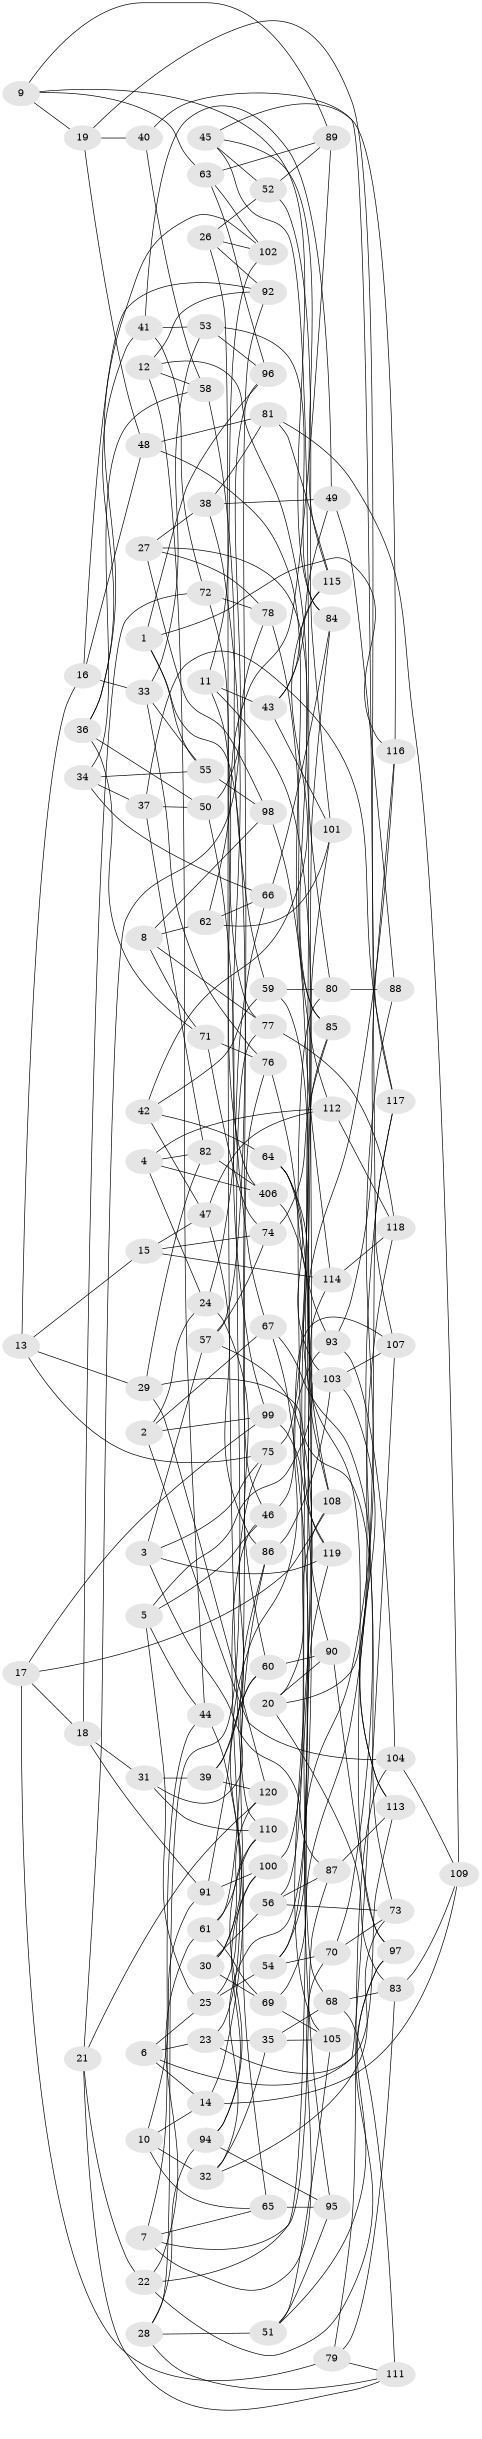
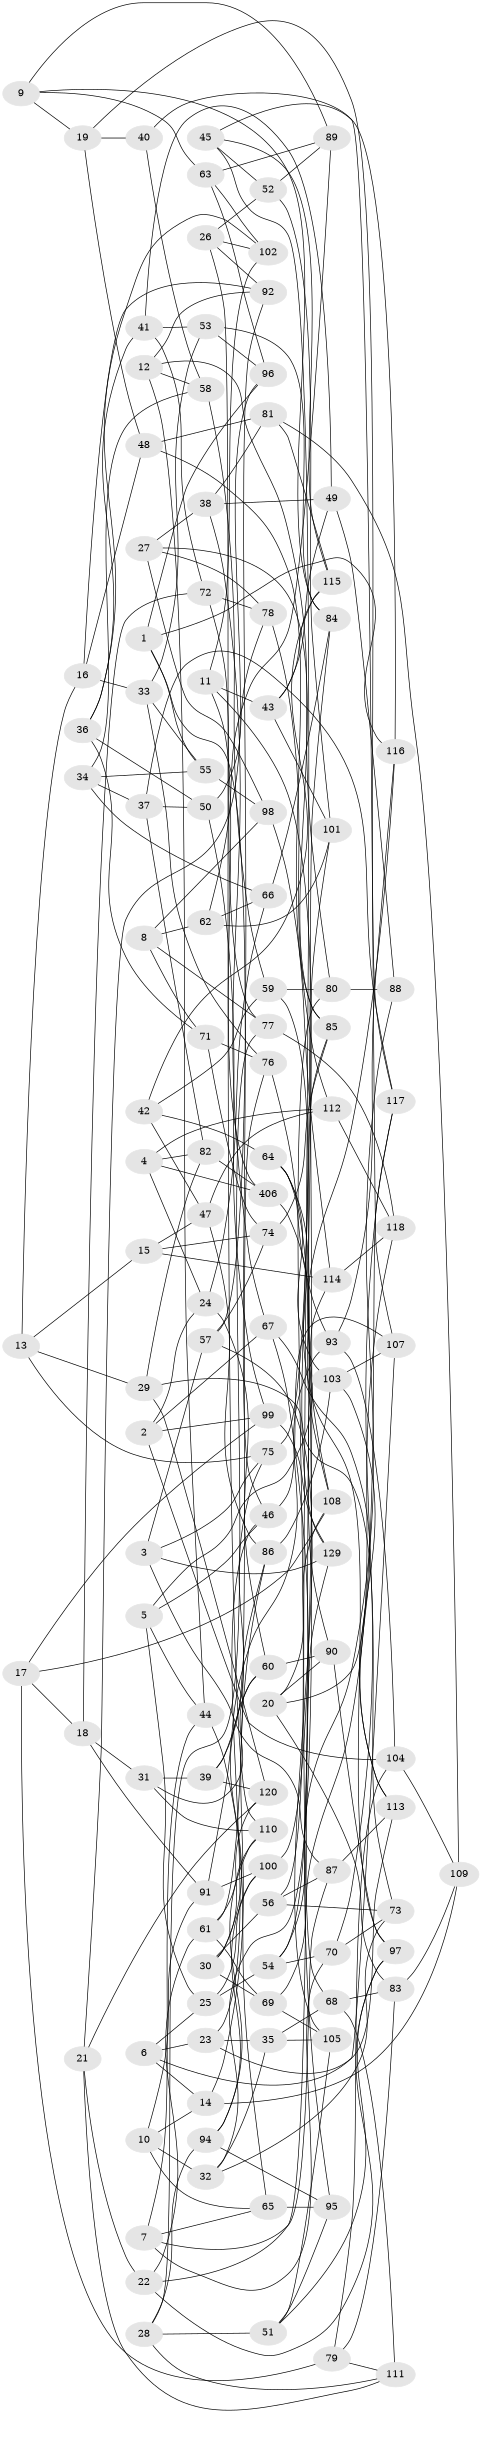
(332, 1554) -> (332, 1554)
